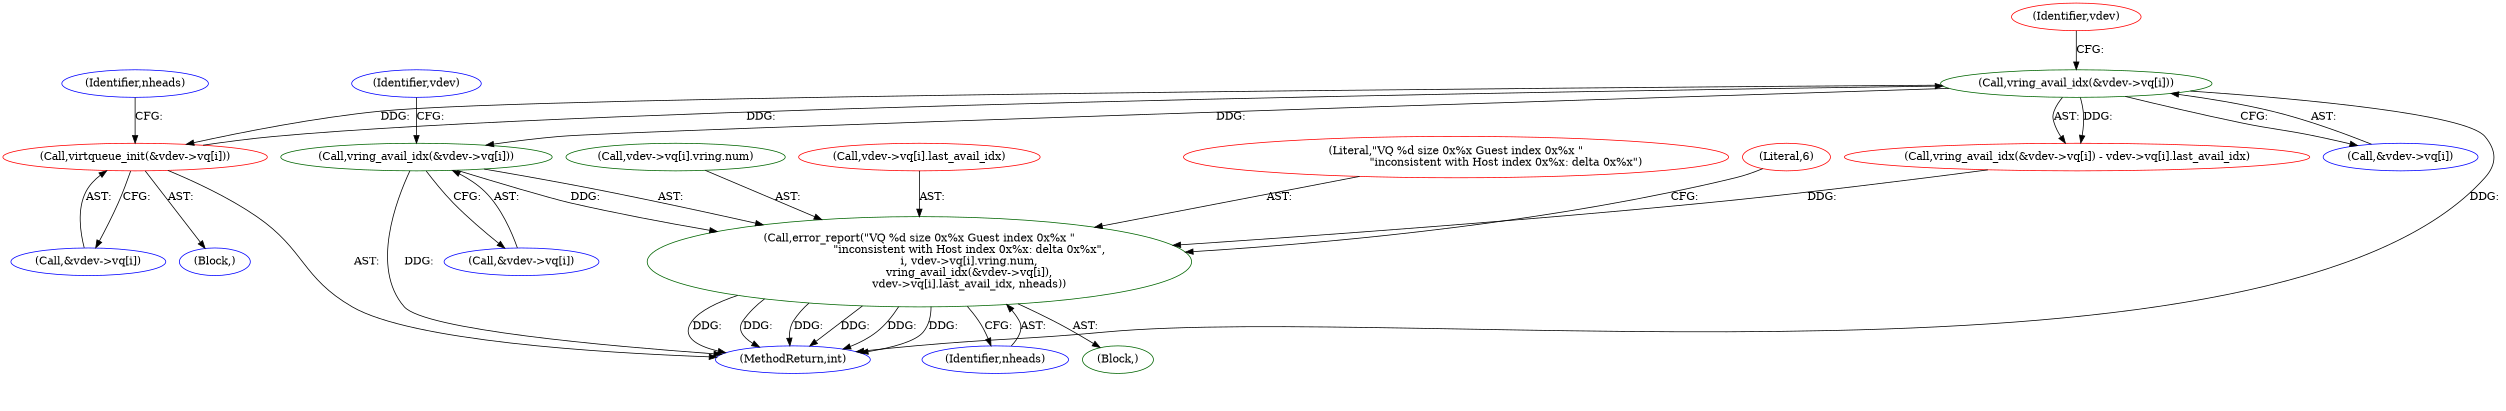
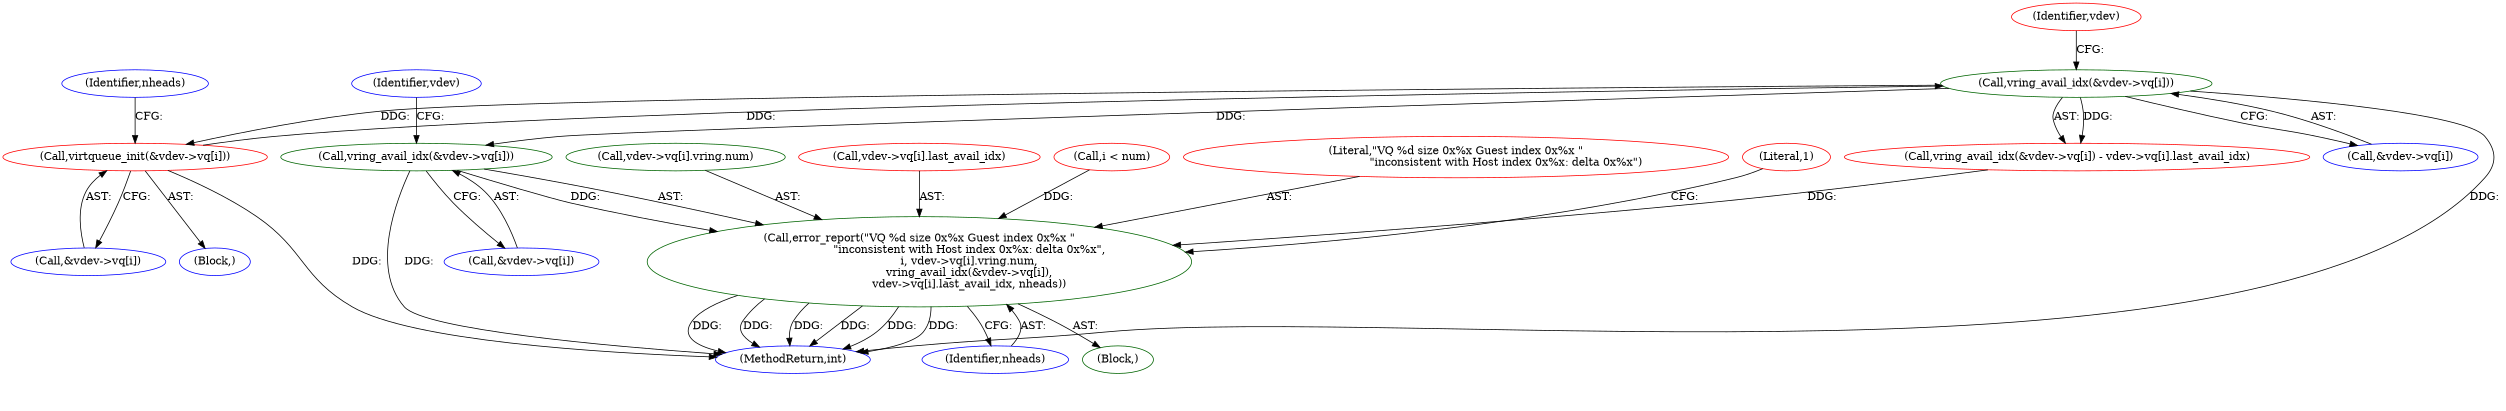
none -> (1112, 157)
(1786, 157) -> (1786, 157)
(369, 262) -> (369, 262)
